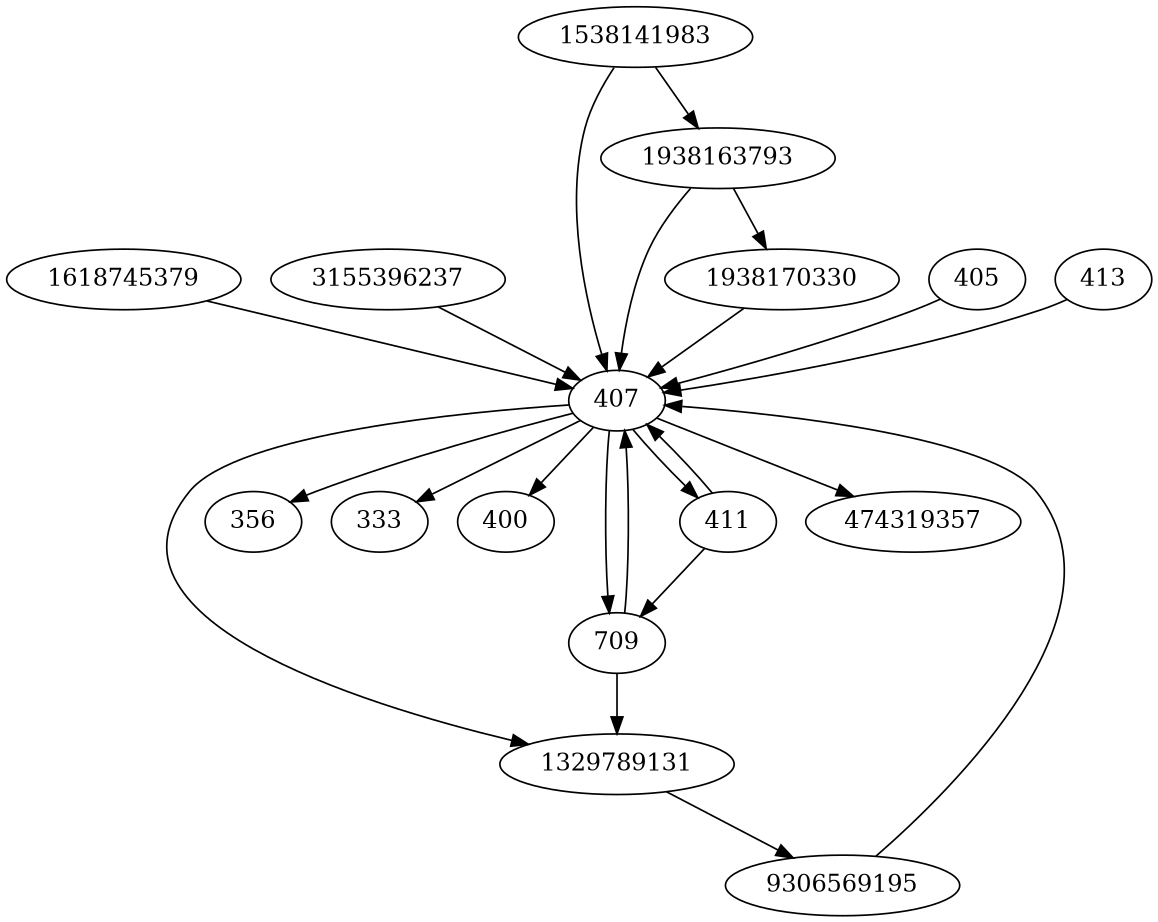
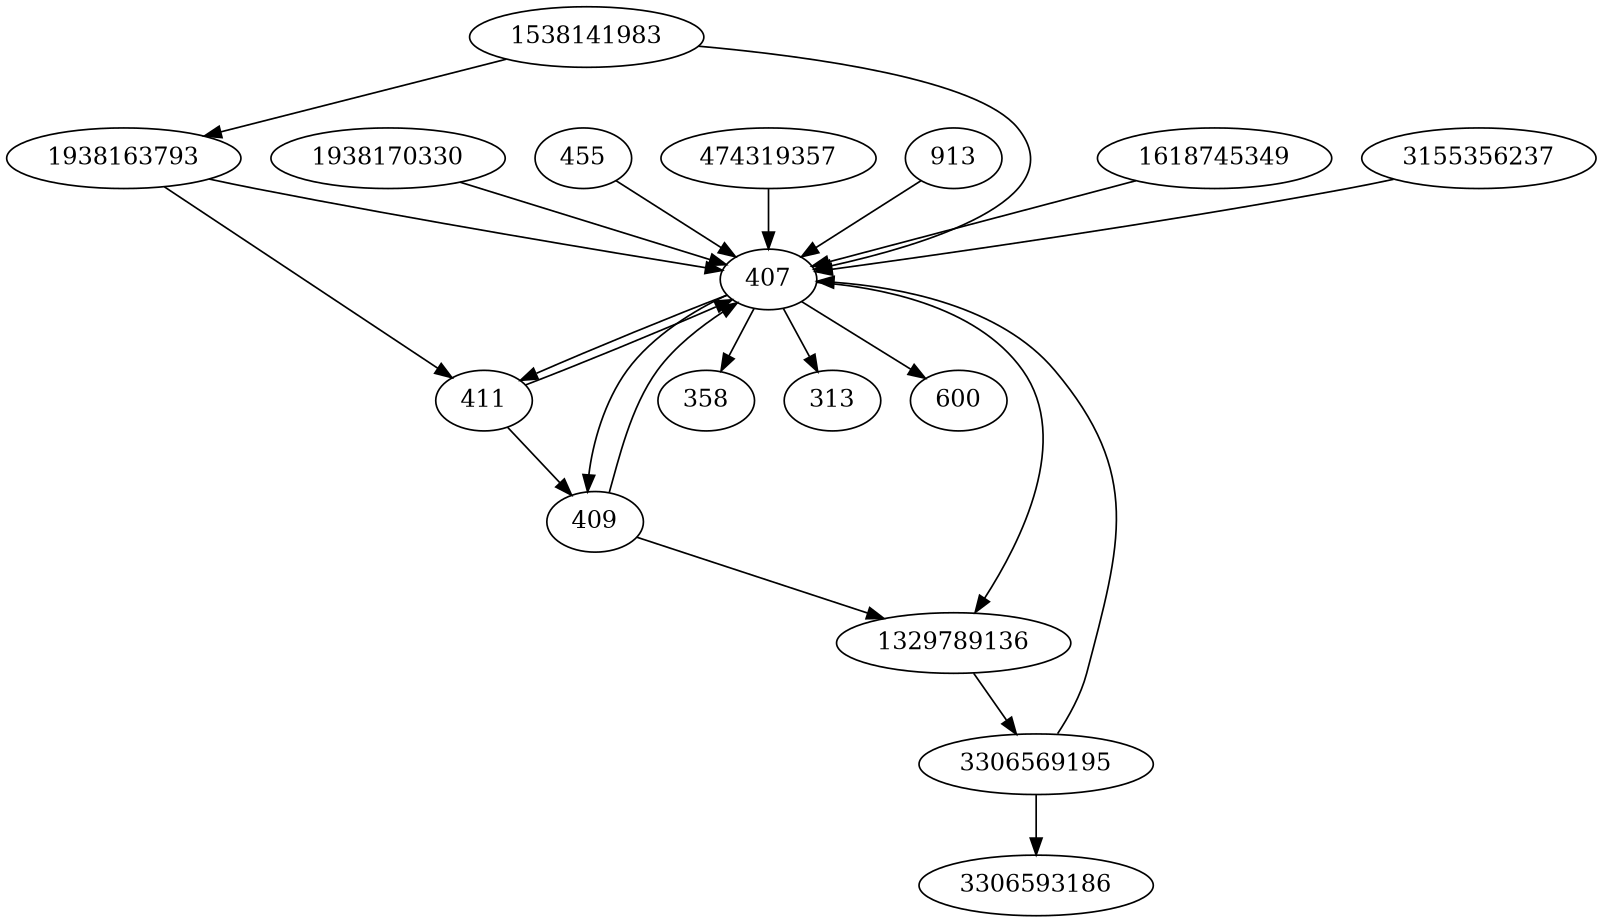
(746, 211) -> (301, 278)
(124, 279) -> (1215, 158)
(388, 279) -> (1479, 158)
(977, 279) -> (583, 158)
(1103, 279) -> (954, 158)
(747, 454) -> (769, 211)
(253, 522) -> (706, 401)
(380, 522) -> (832, 401)
(506, 522) -> (959, 401)
(617, 643) -> (595, 522)
(617, 764) -> (954, 643)
(843, 885) -> (1036, 764)
none -> (1036, 885)
